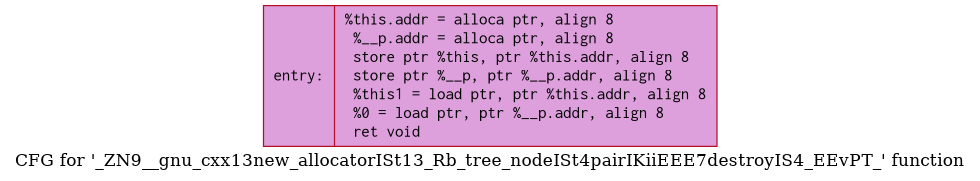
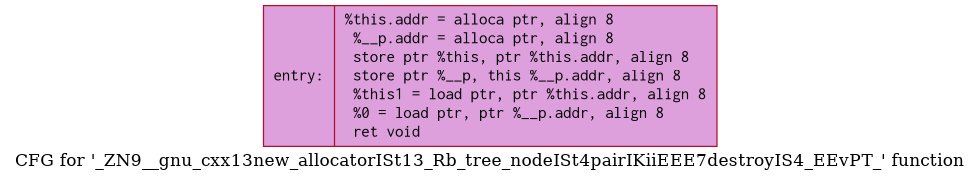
(509, 75) -> (513, 75)
